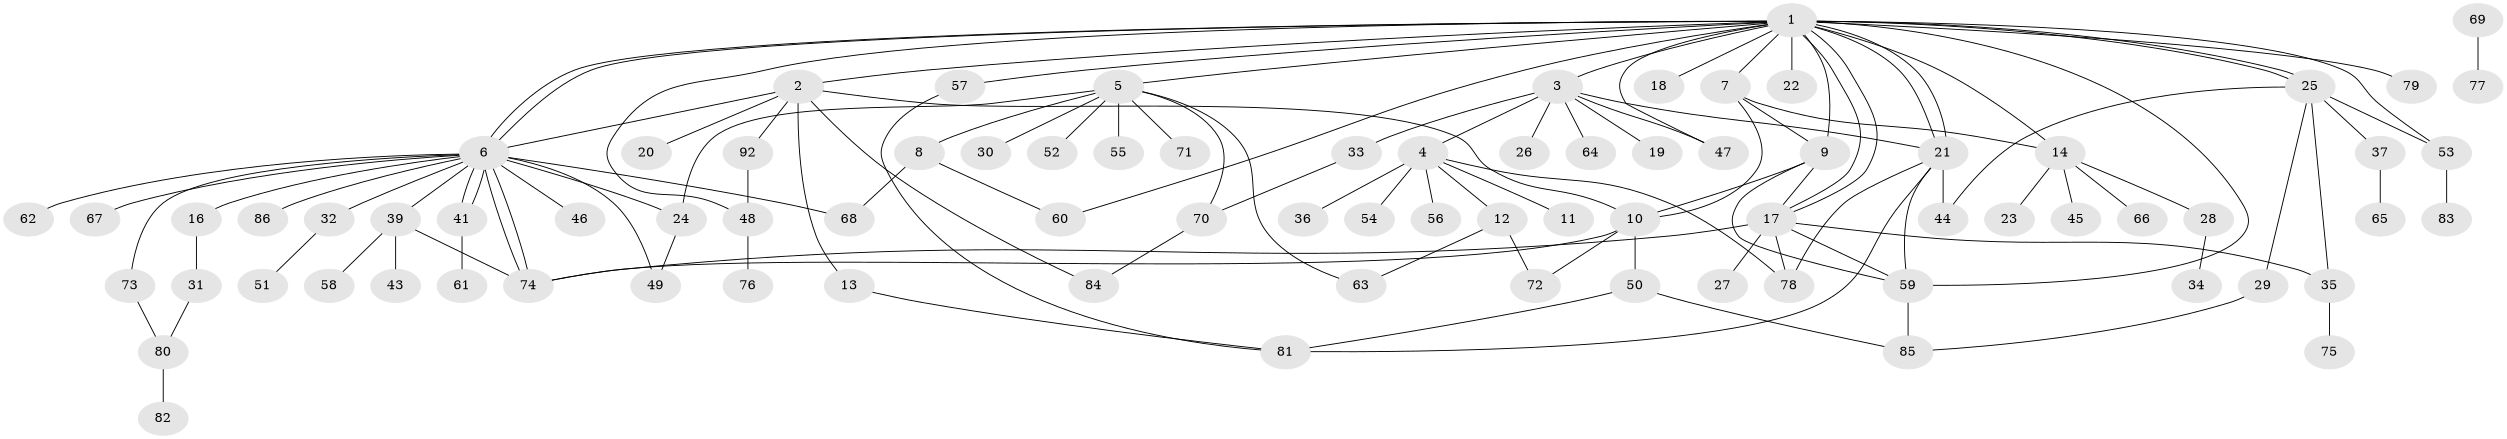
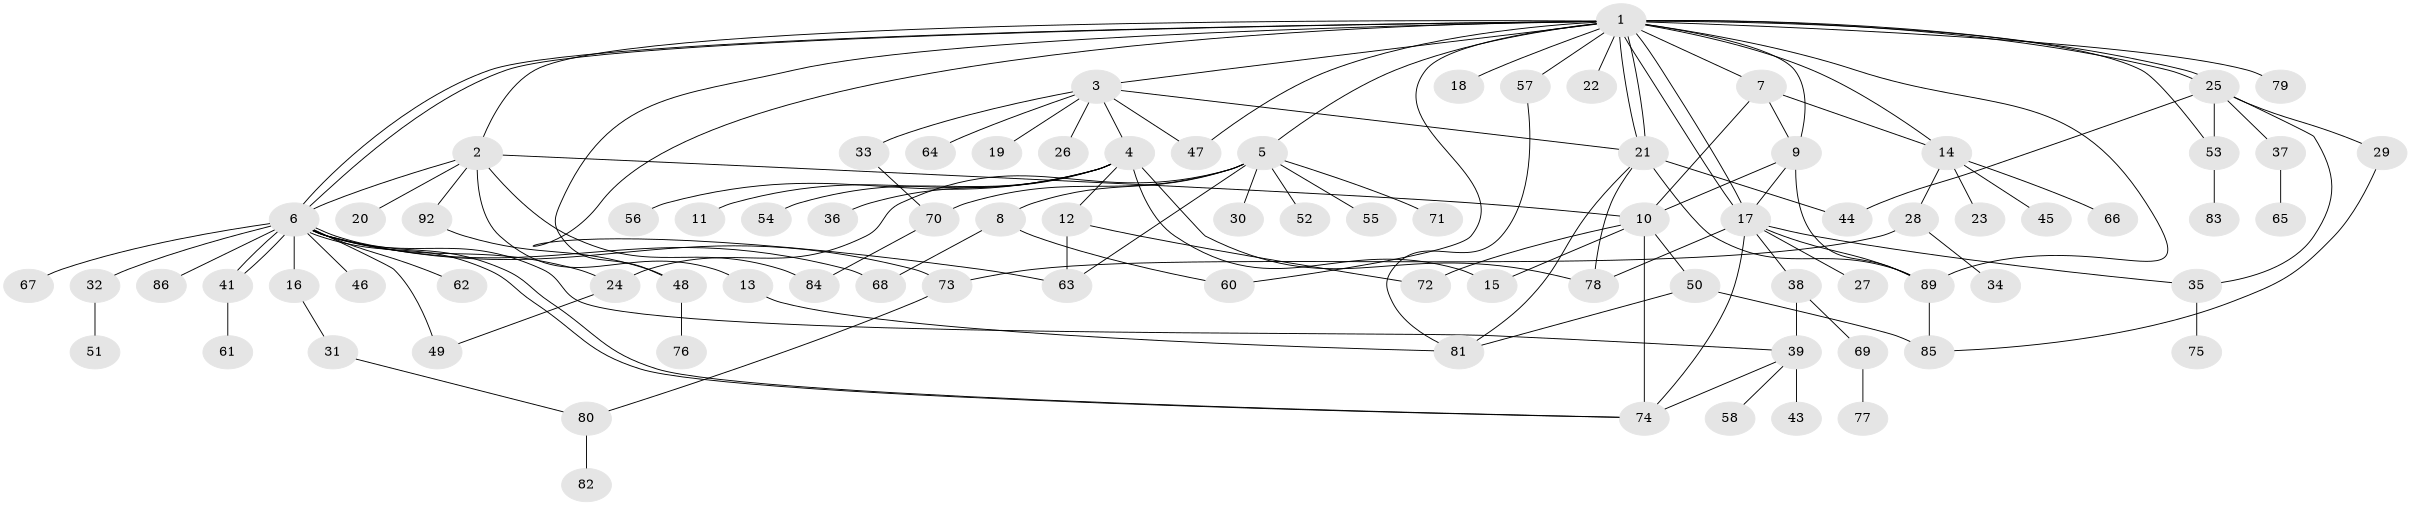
none -> (791, 104)
none -> (1526, 261)
none -> (1492, 286)
none -> (1796, 286)
(1908, 286) -> (1929, 286)
